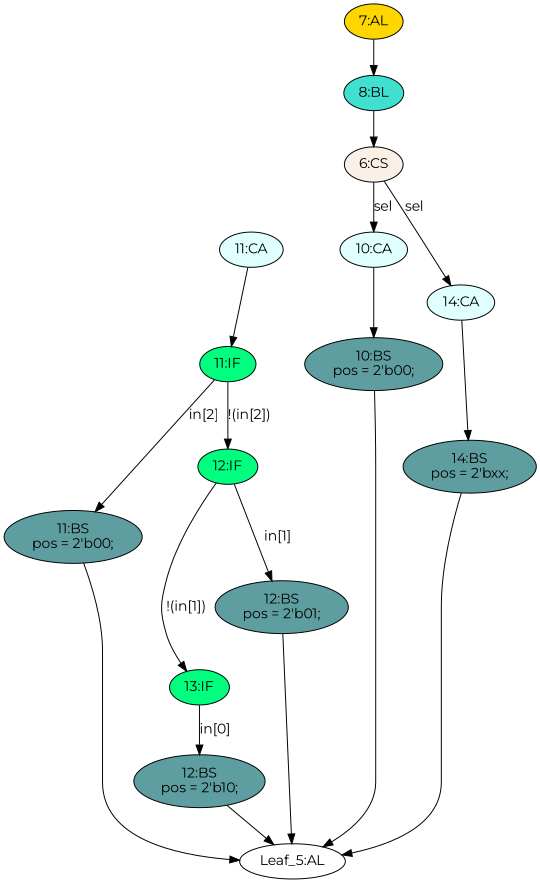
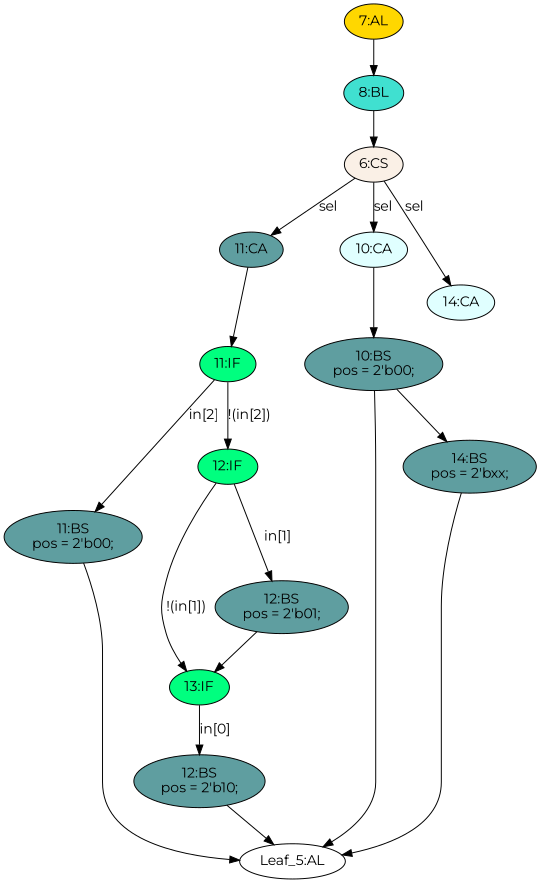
none -> (317, 204)
(251, 250) -> (251, 250)
(465, 375) -> (418, 412)
(287, 734) -> (239, 648)
